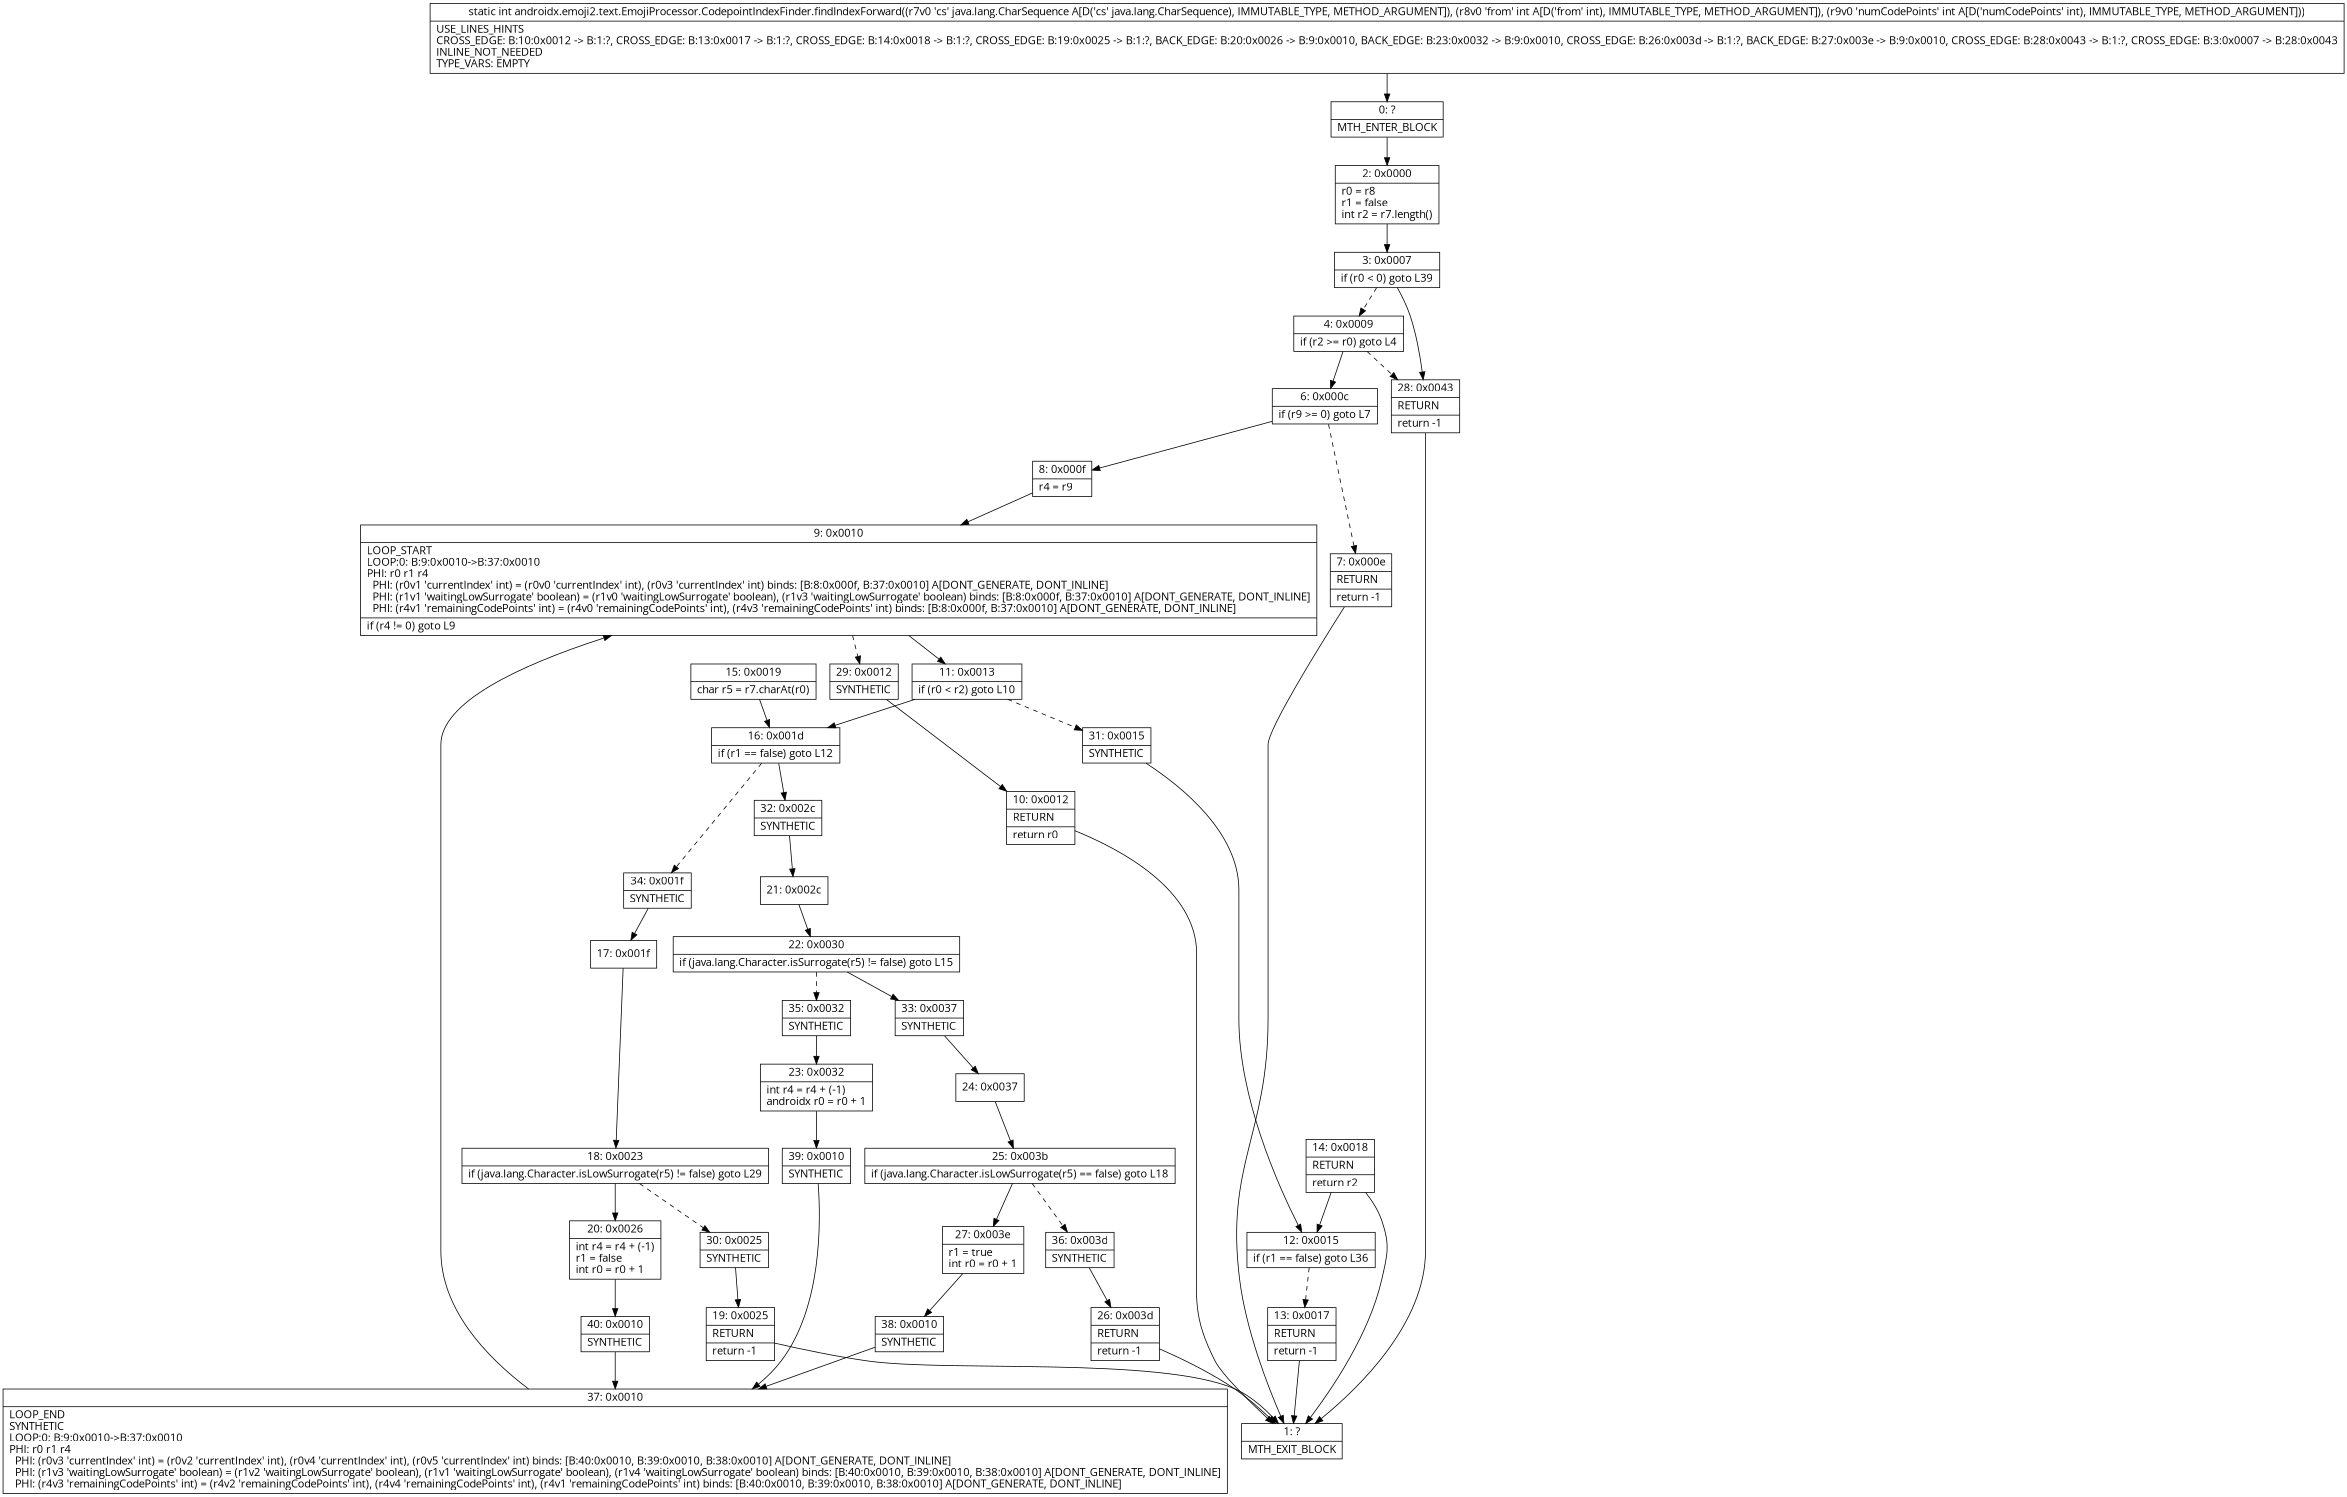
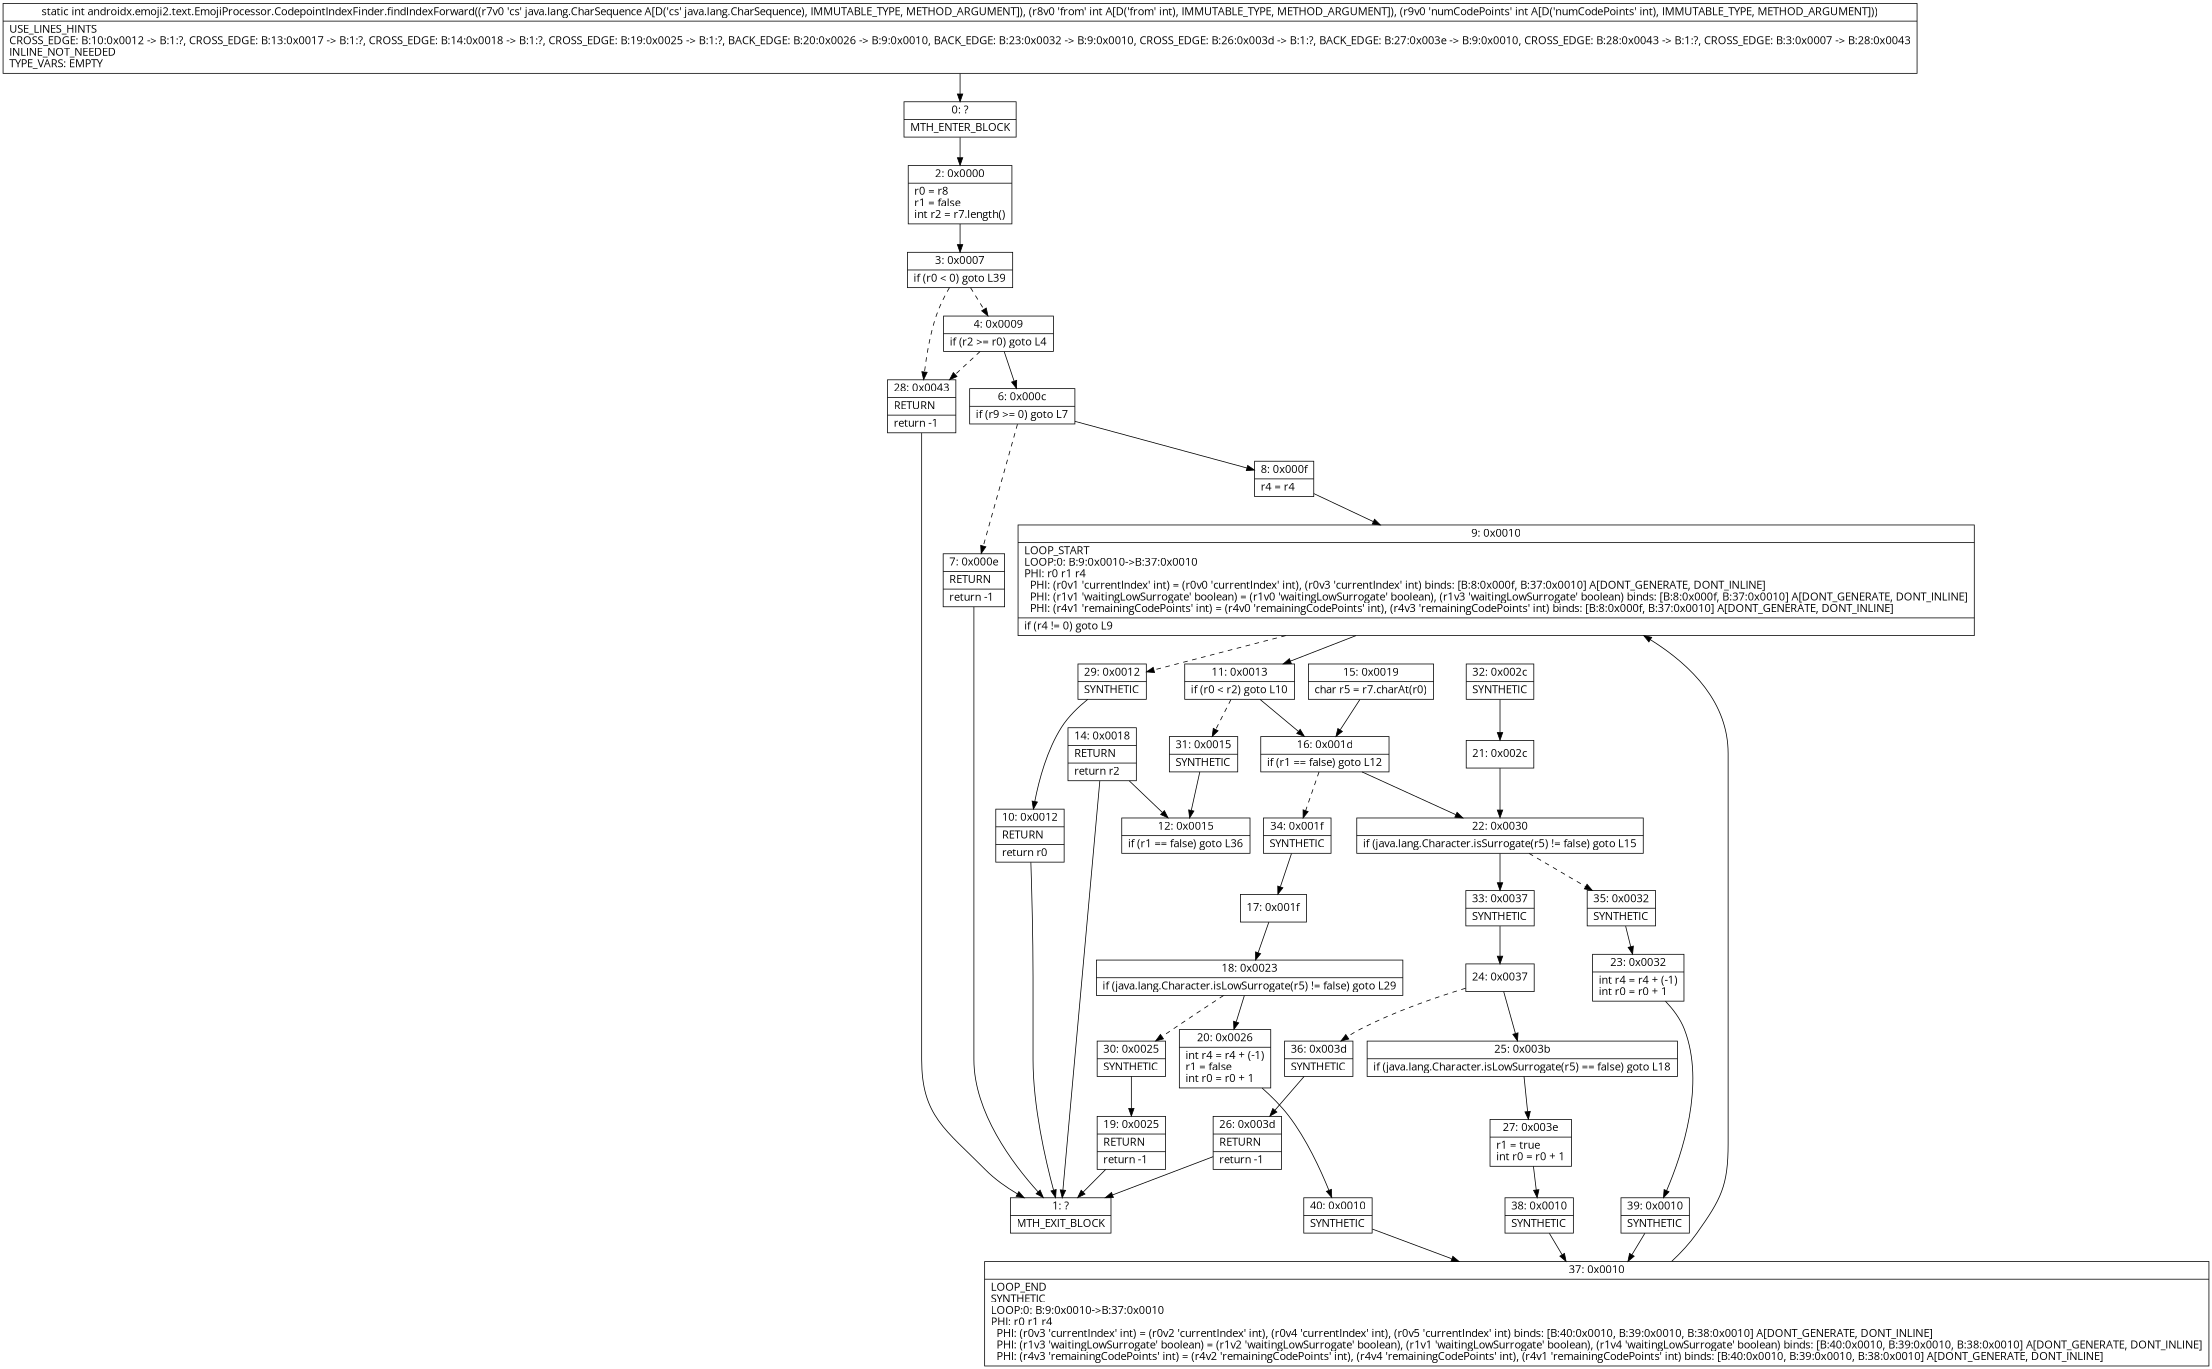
(1414, 328) -> (933, 328)
(1056, 487) -> (1278, 487)
(781, 778) -> (1409, 793)
(816, 1102) -> (1633, 992)
(1048, 1205) -> (1405, 1009)
(1302, 1334) -> none
